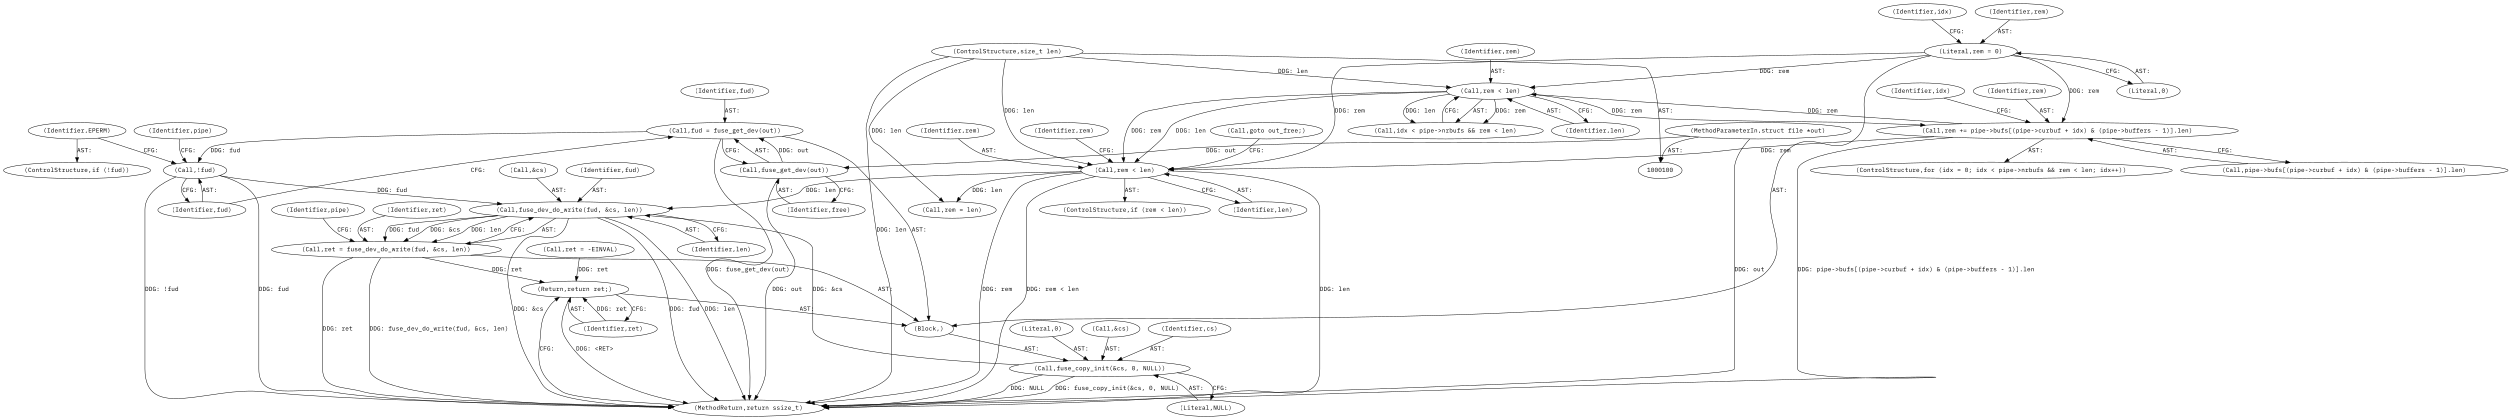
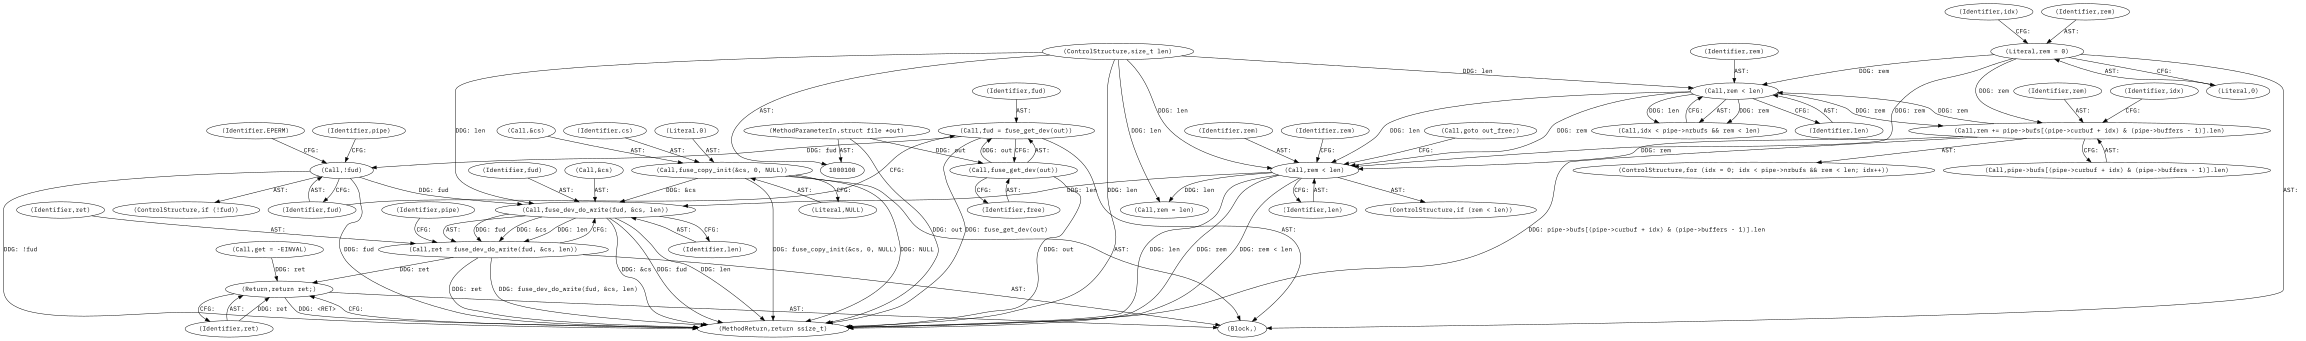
none -> (665, 62)
(77, 148) -> (270, 189)
(580, 250) -> (270, 250)
(1006, 347) -> (1013, 239)
